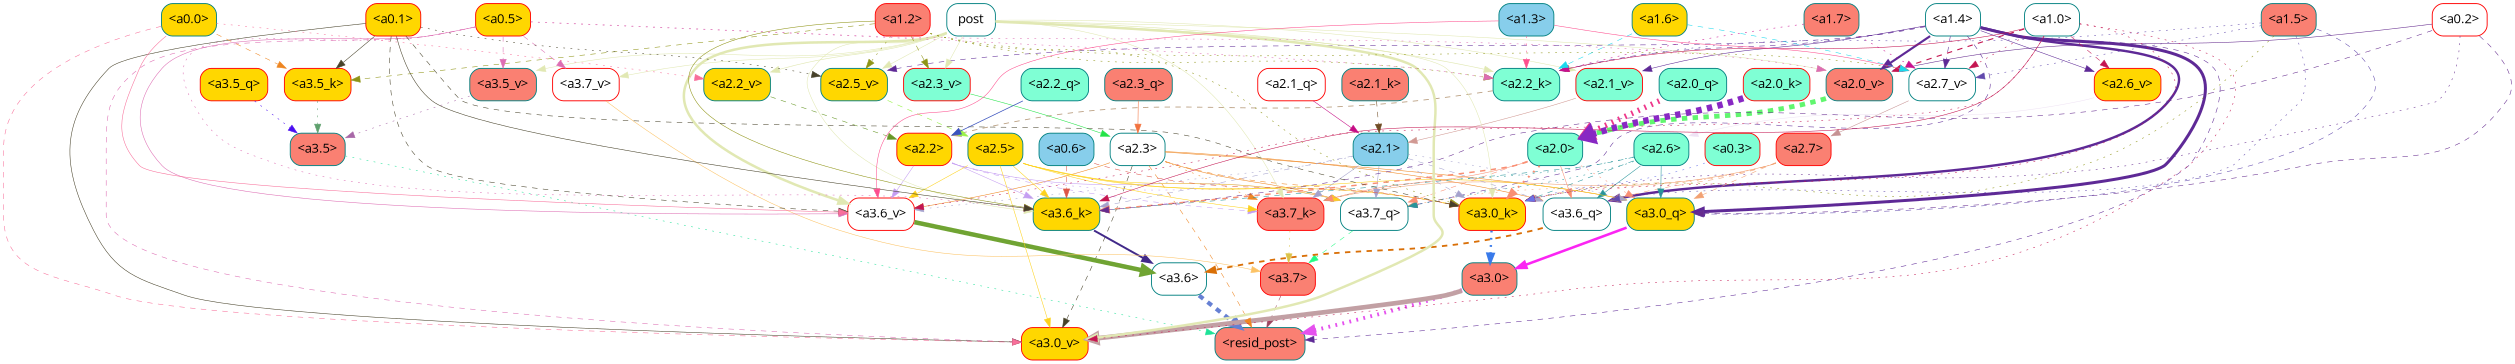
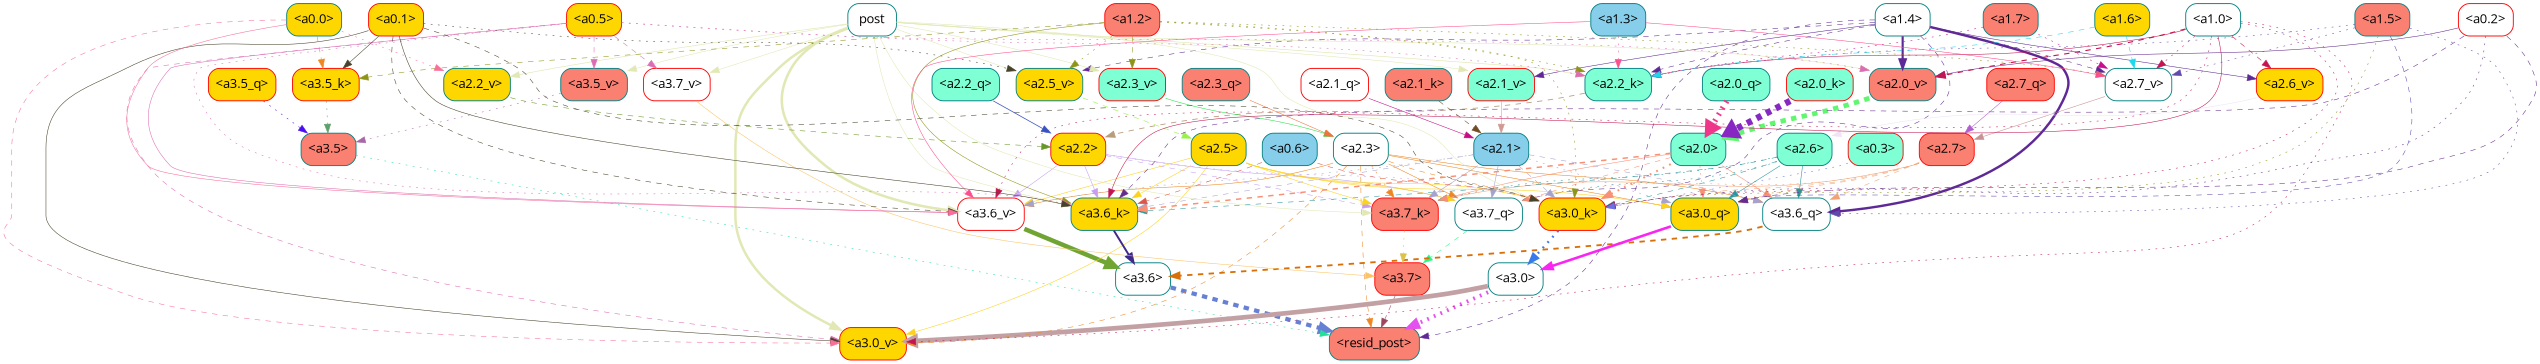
none -> (2021, 85)
(2102, 181) -> none
(1102, 244) -> (1142, 309)
(1489, 279) -> (1516, 279)
